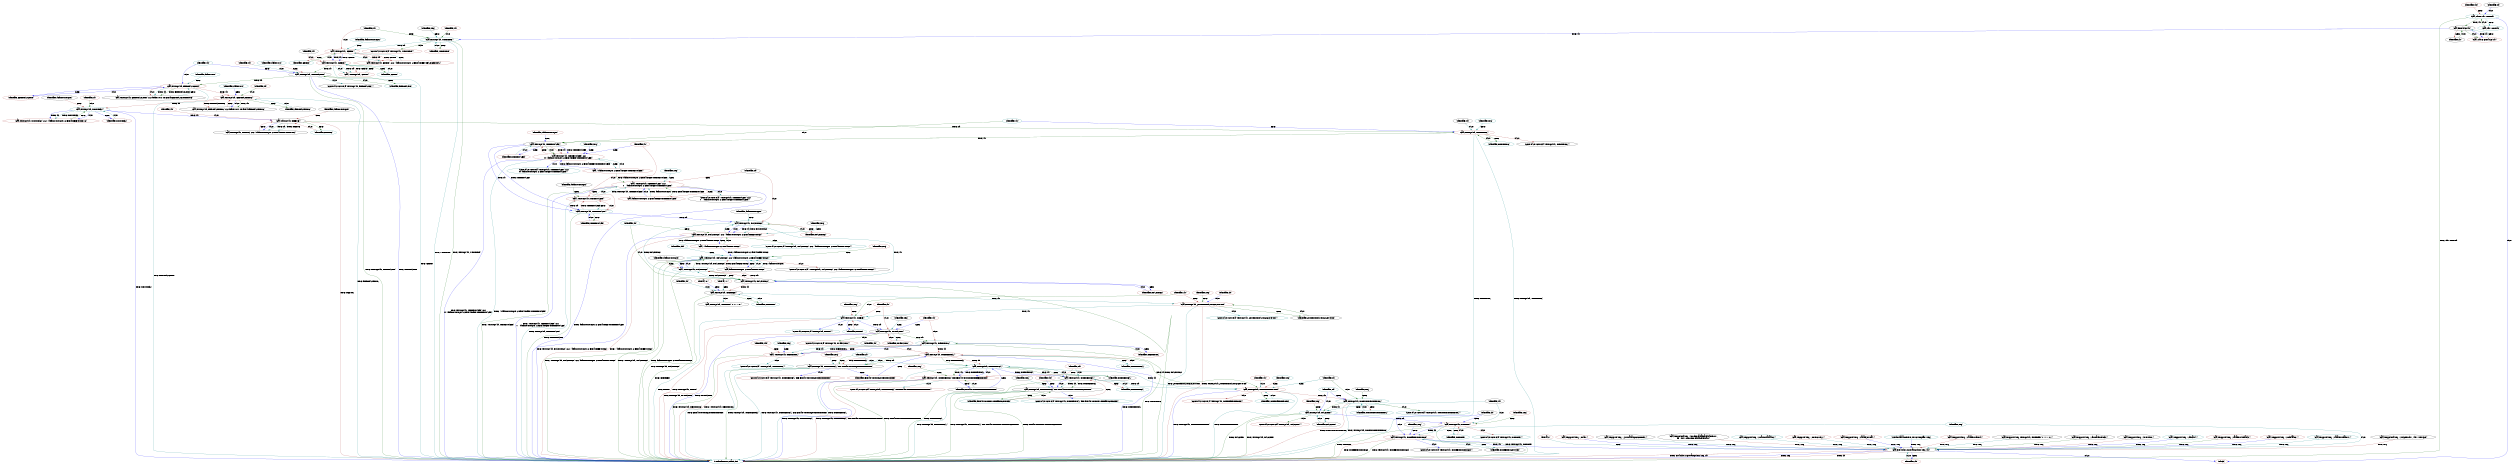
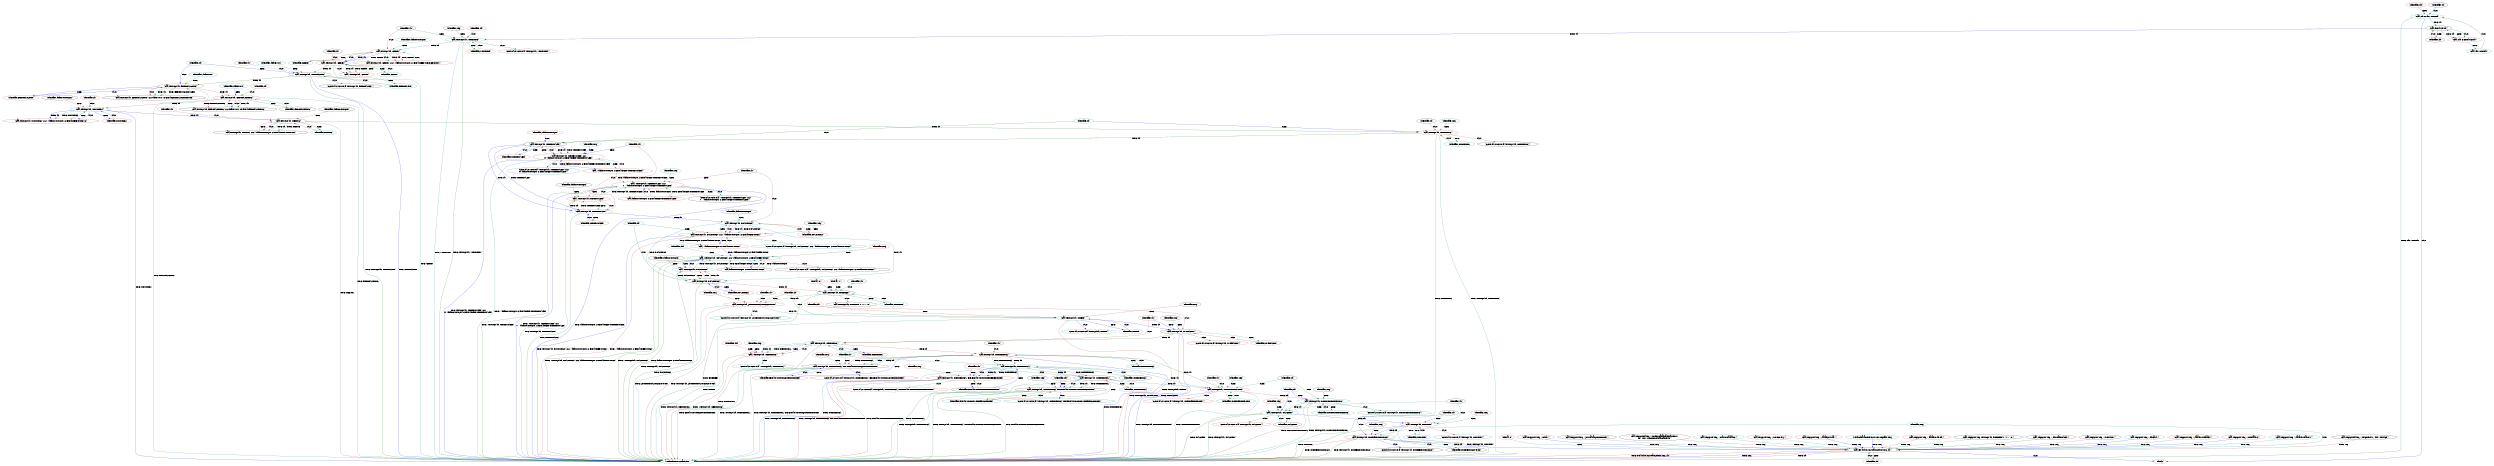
(2488, 21) -> (2471, 45)
(288, 121) -> (288, 121)
(1316, 318) -> none
none -> (803, 371)
